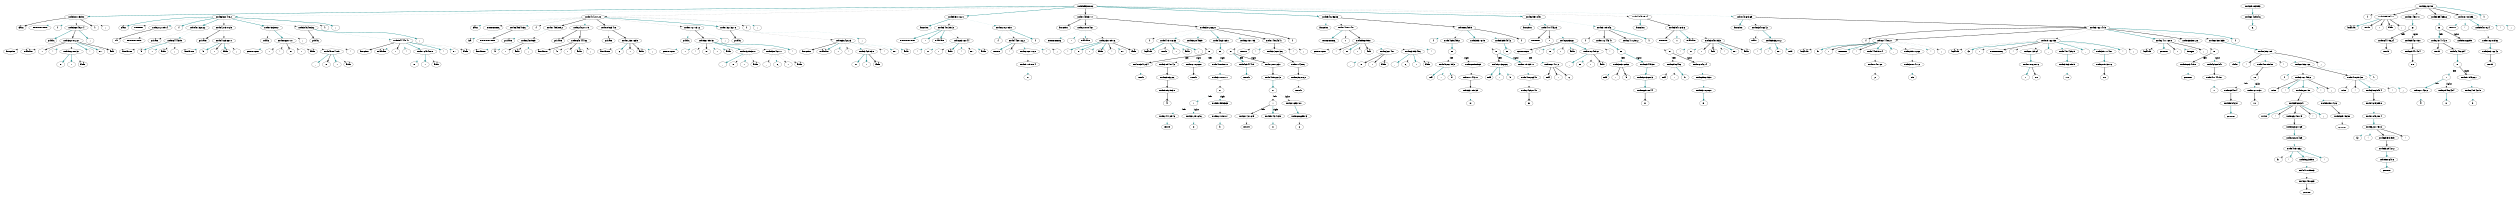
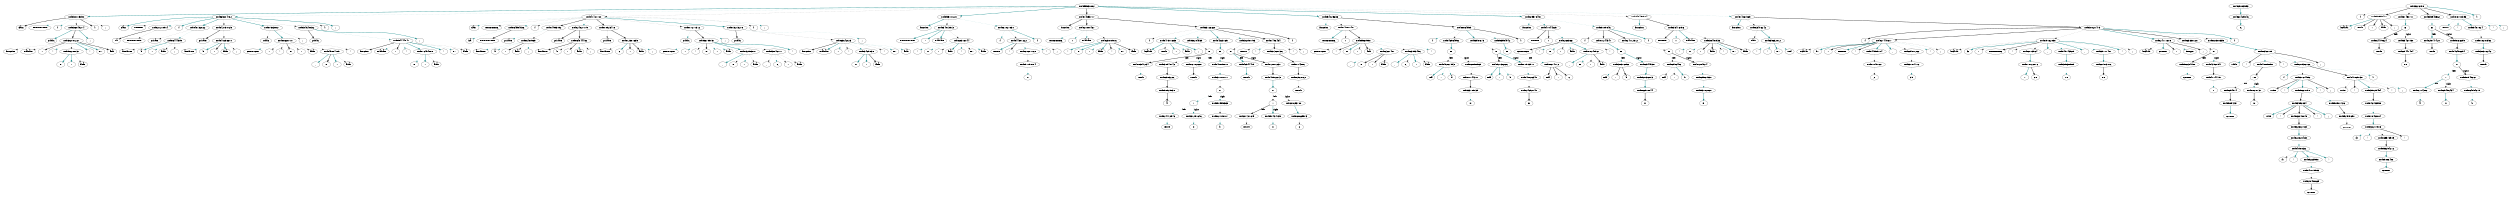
(2448, 46) -> (2457, 45)
(2380, 132) -> (2379, 132)
